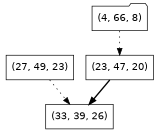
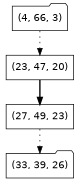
(120, 18) -> (40, 18)
(102, 89) -> (40, 89)
(79, 117) -> (40, 166)
